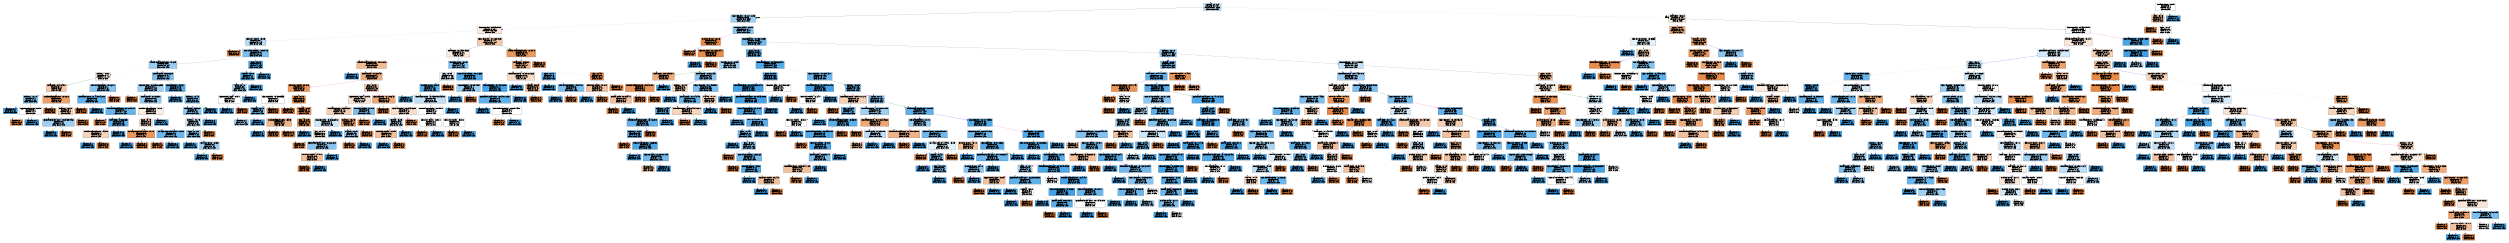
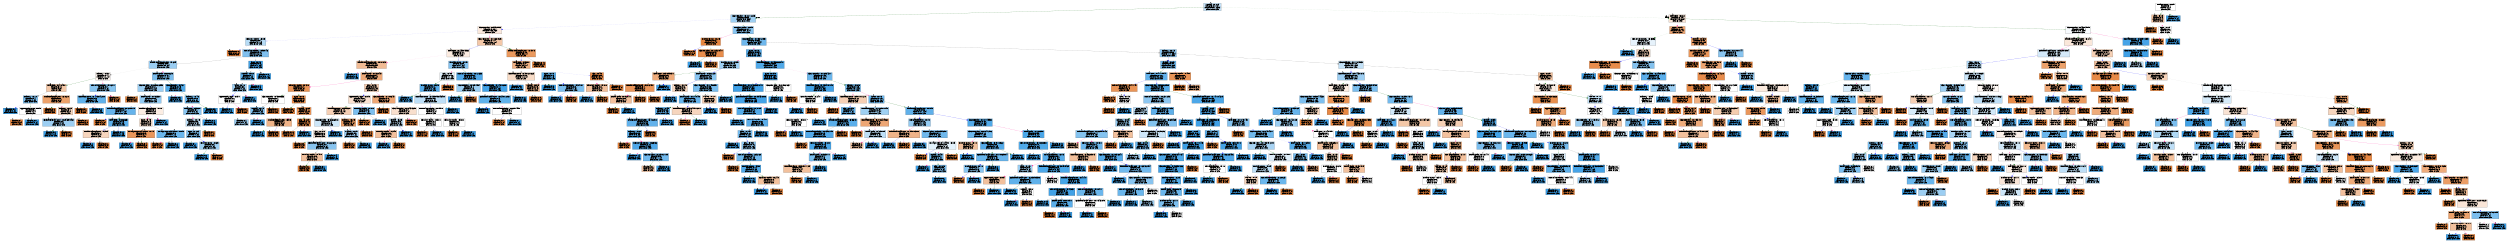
(2383, 169) -> (2383, 169)
